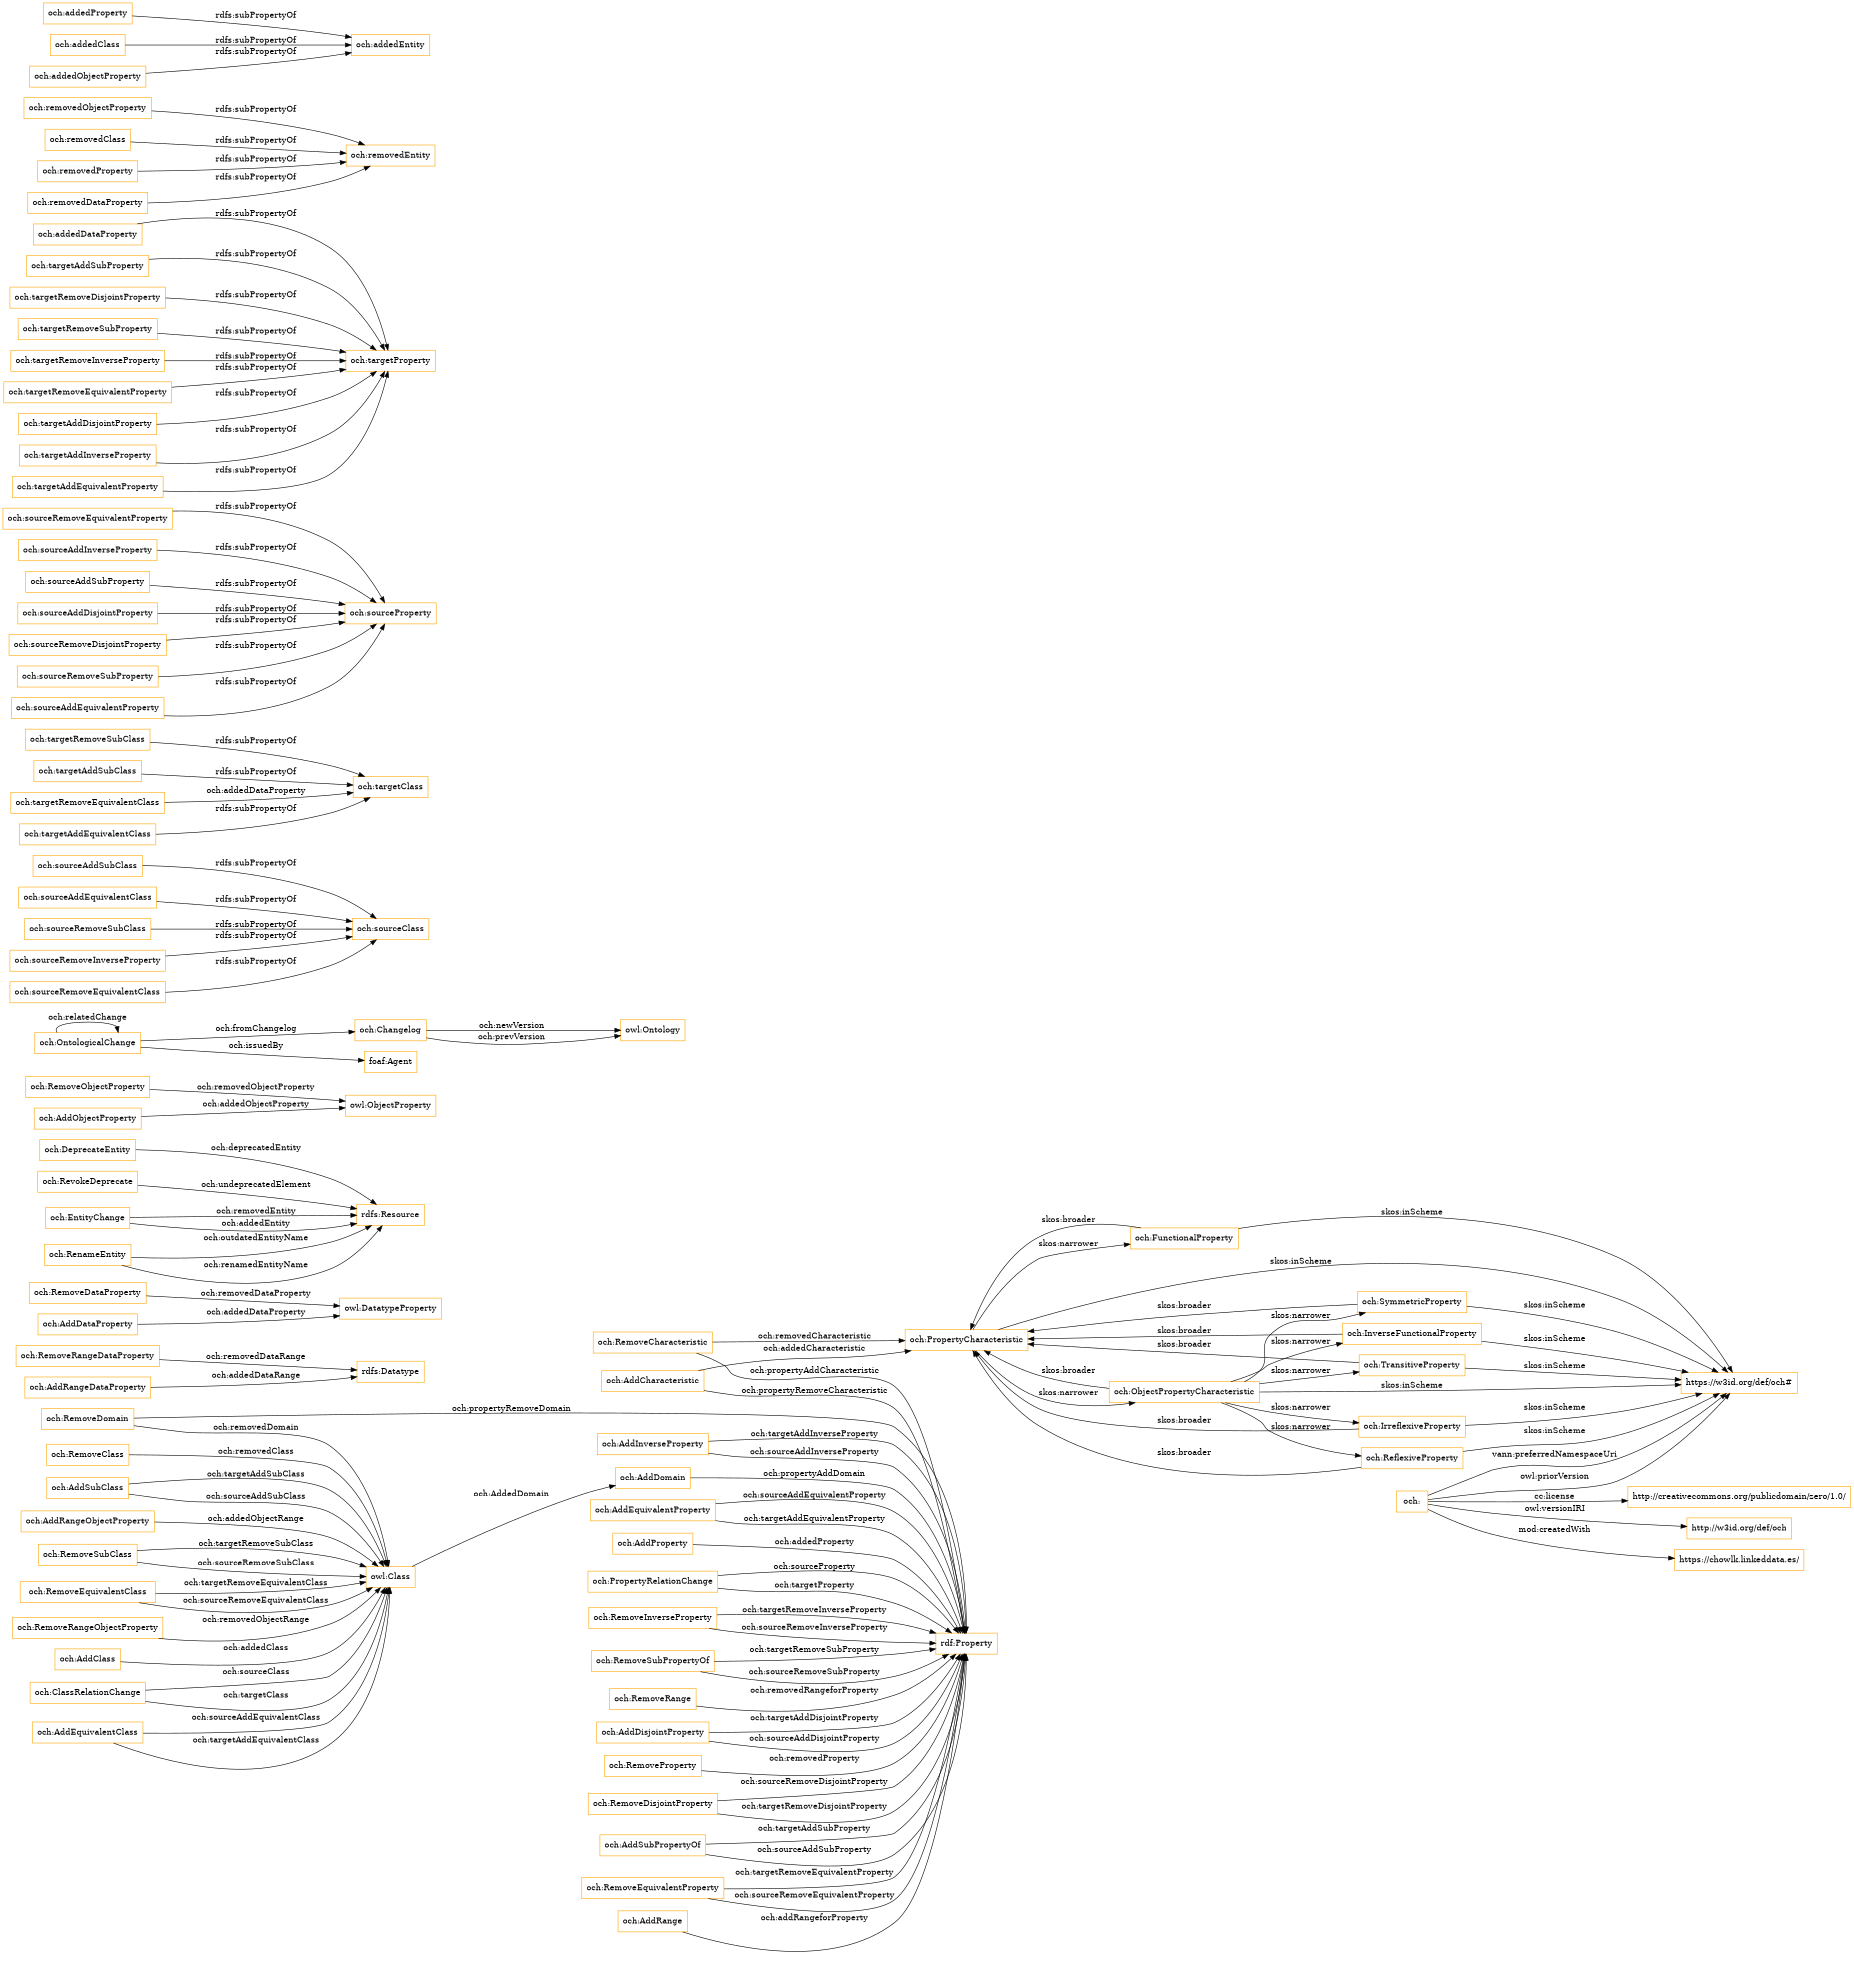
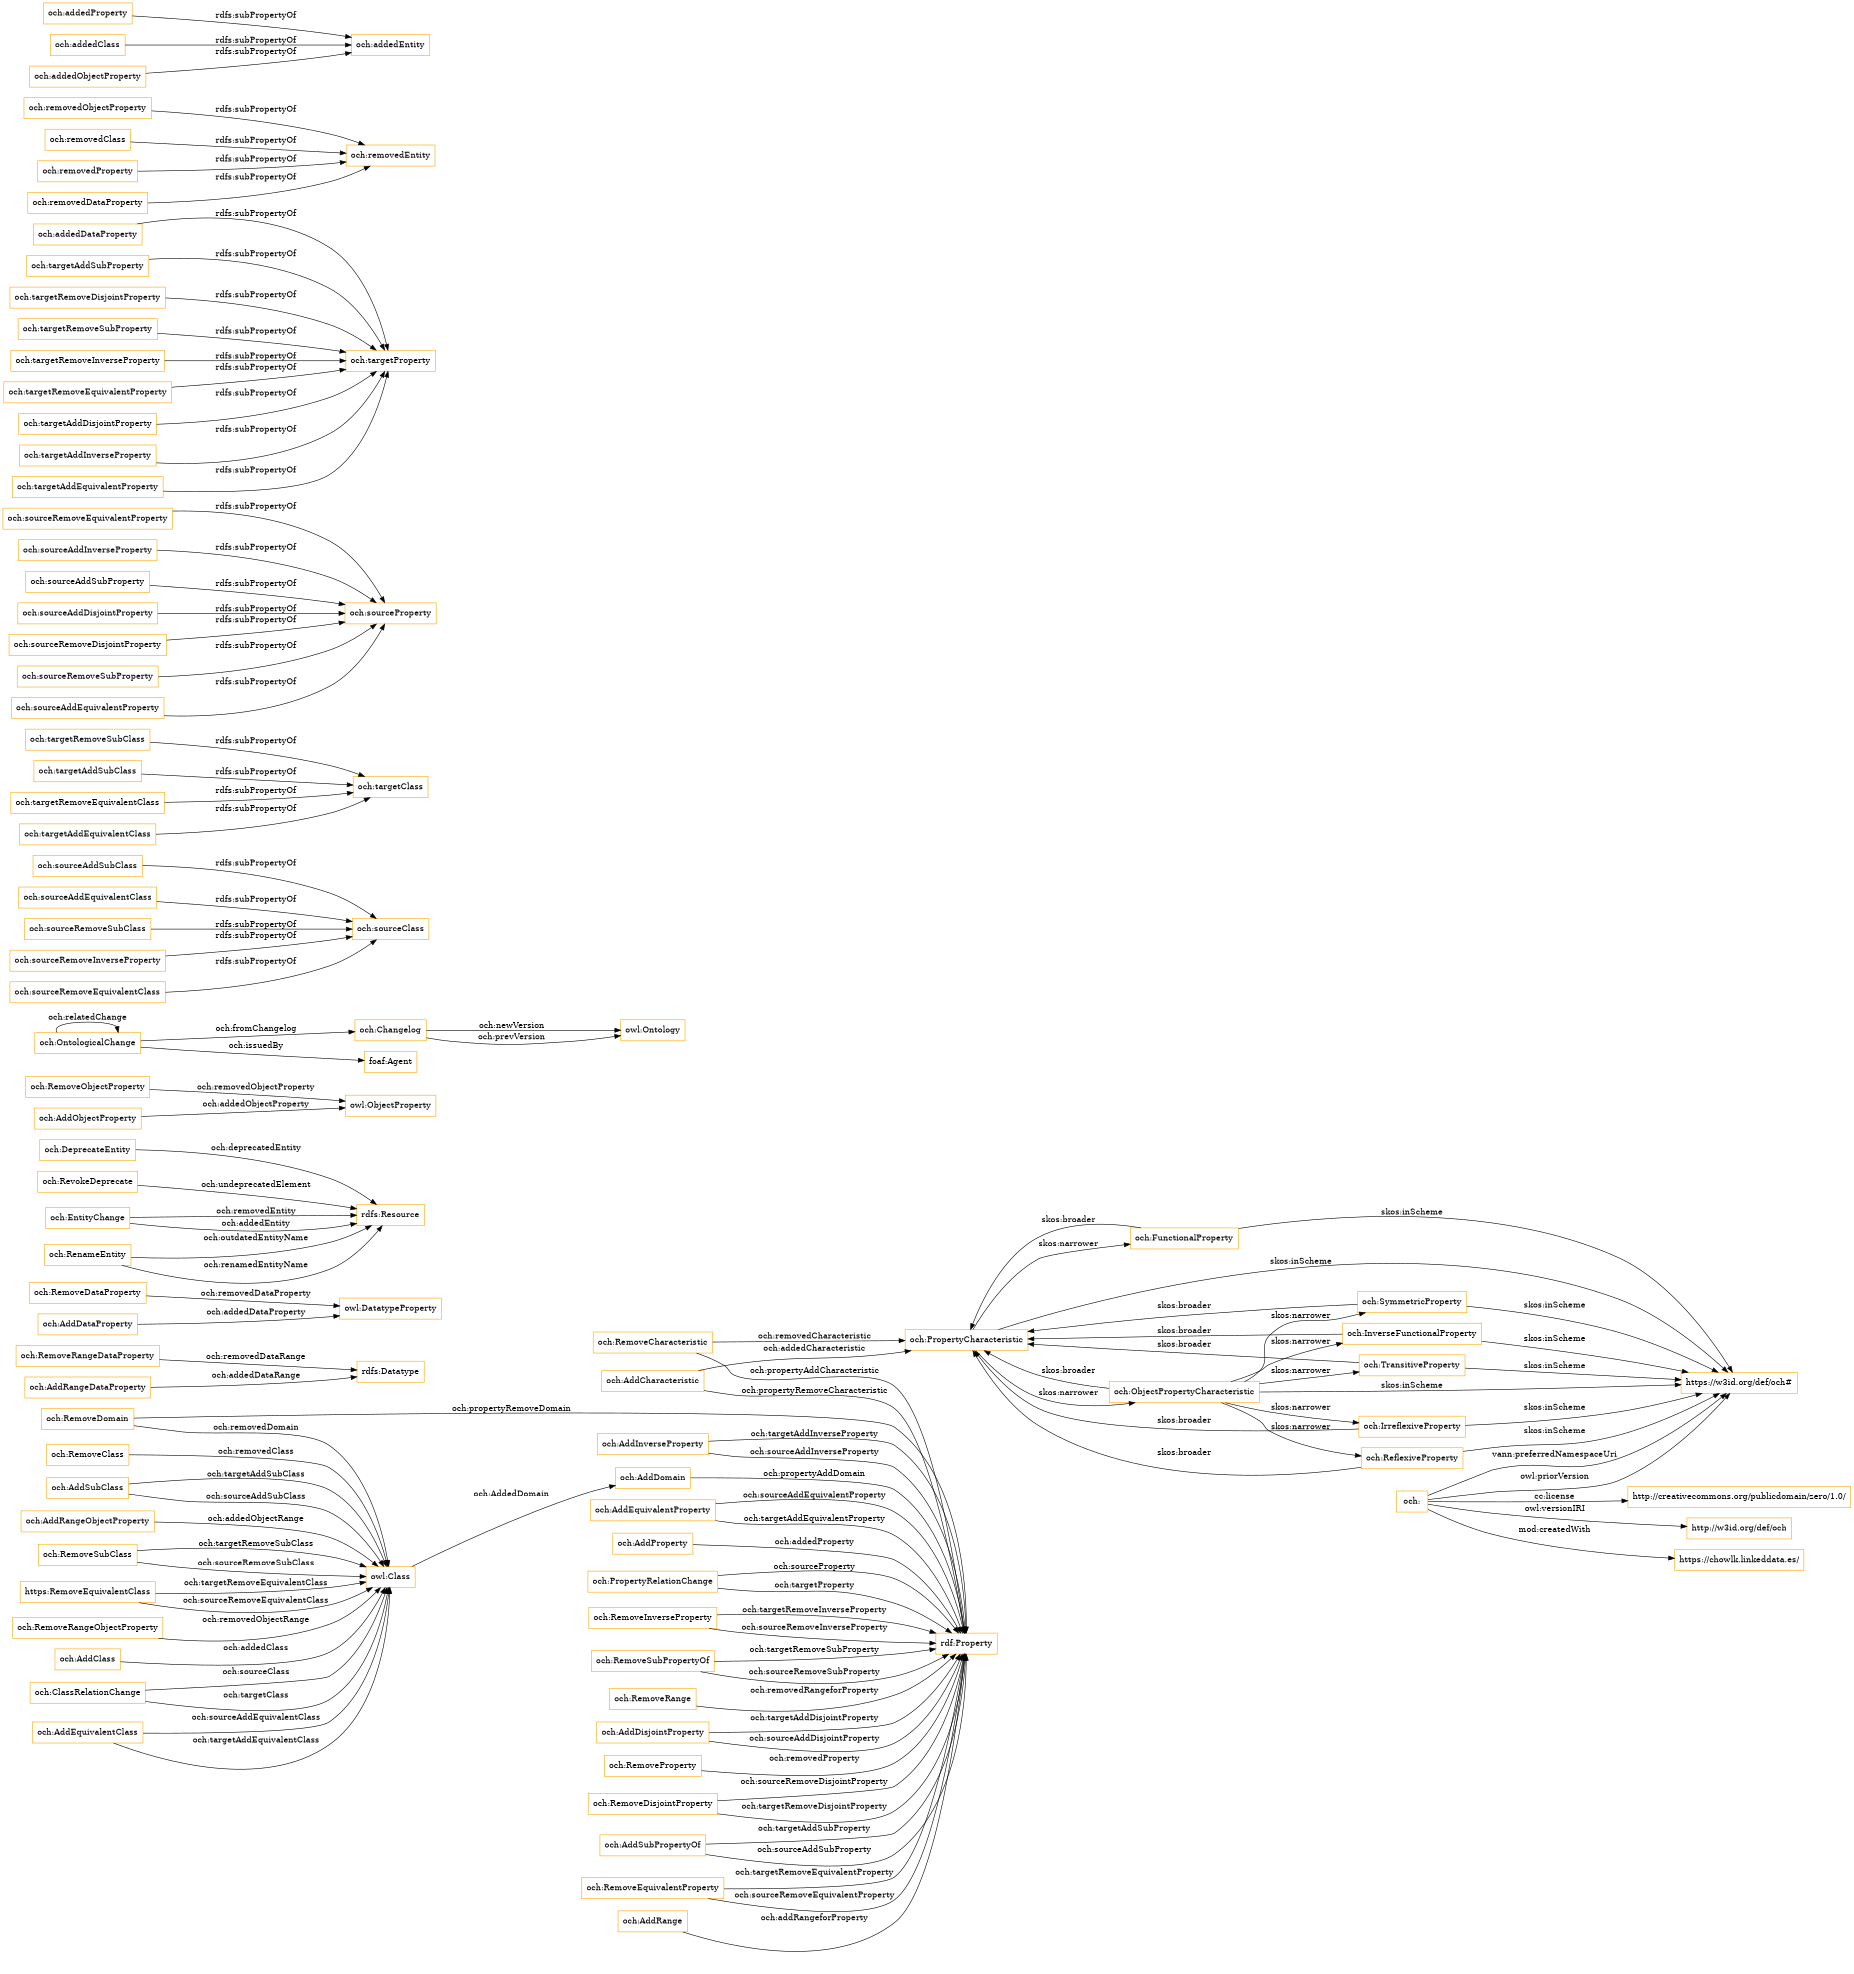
(256, 791) -> (256, 791)
(88, 1592) -> (88, 1592)
